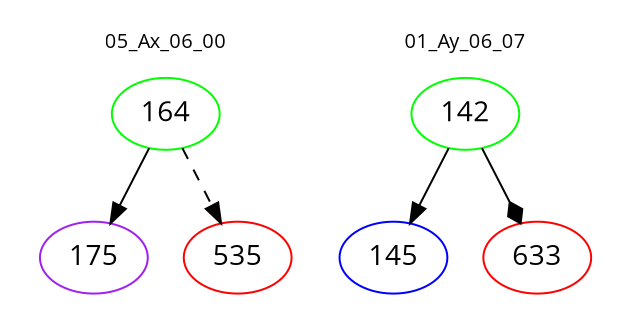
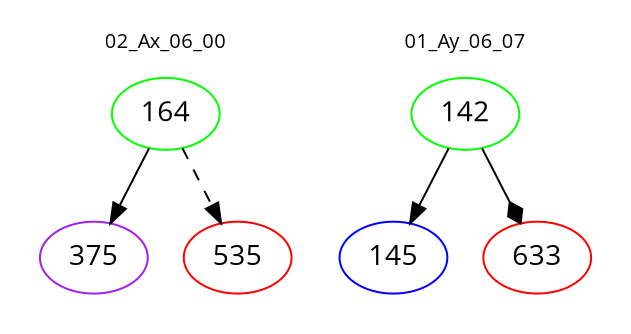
(166, 43) -> (166, 43)
(94, 258) -> (94, 258)
